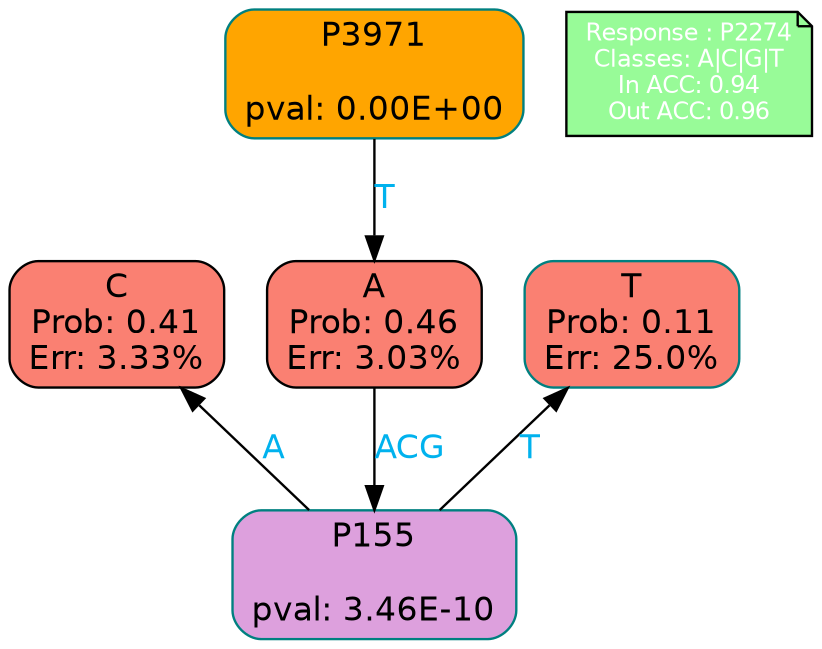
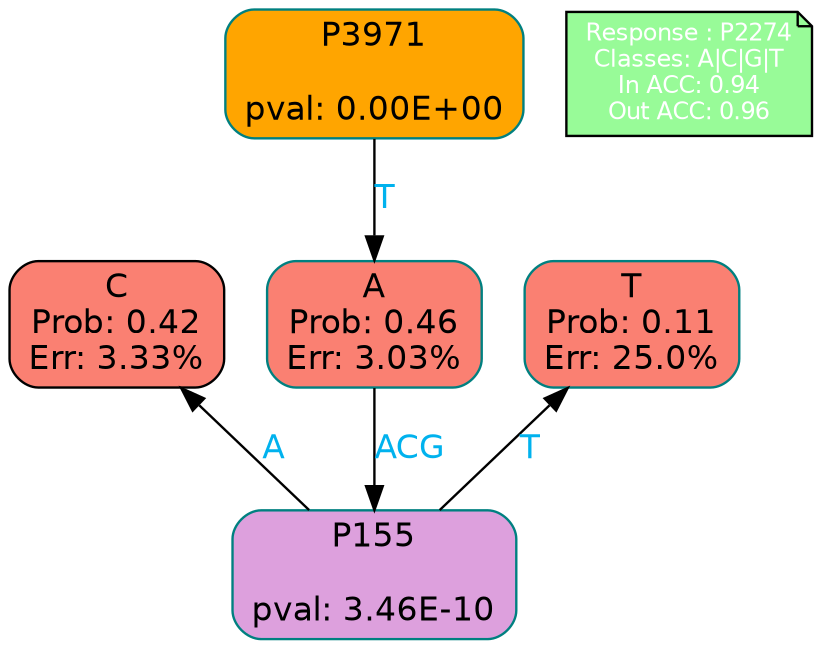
(117, 324) -> (117, 324)
(374, 324) -> (374, 324)
